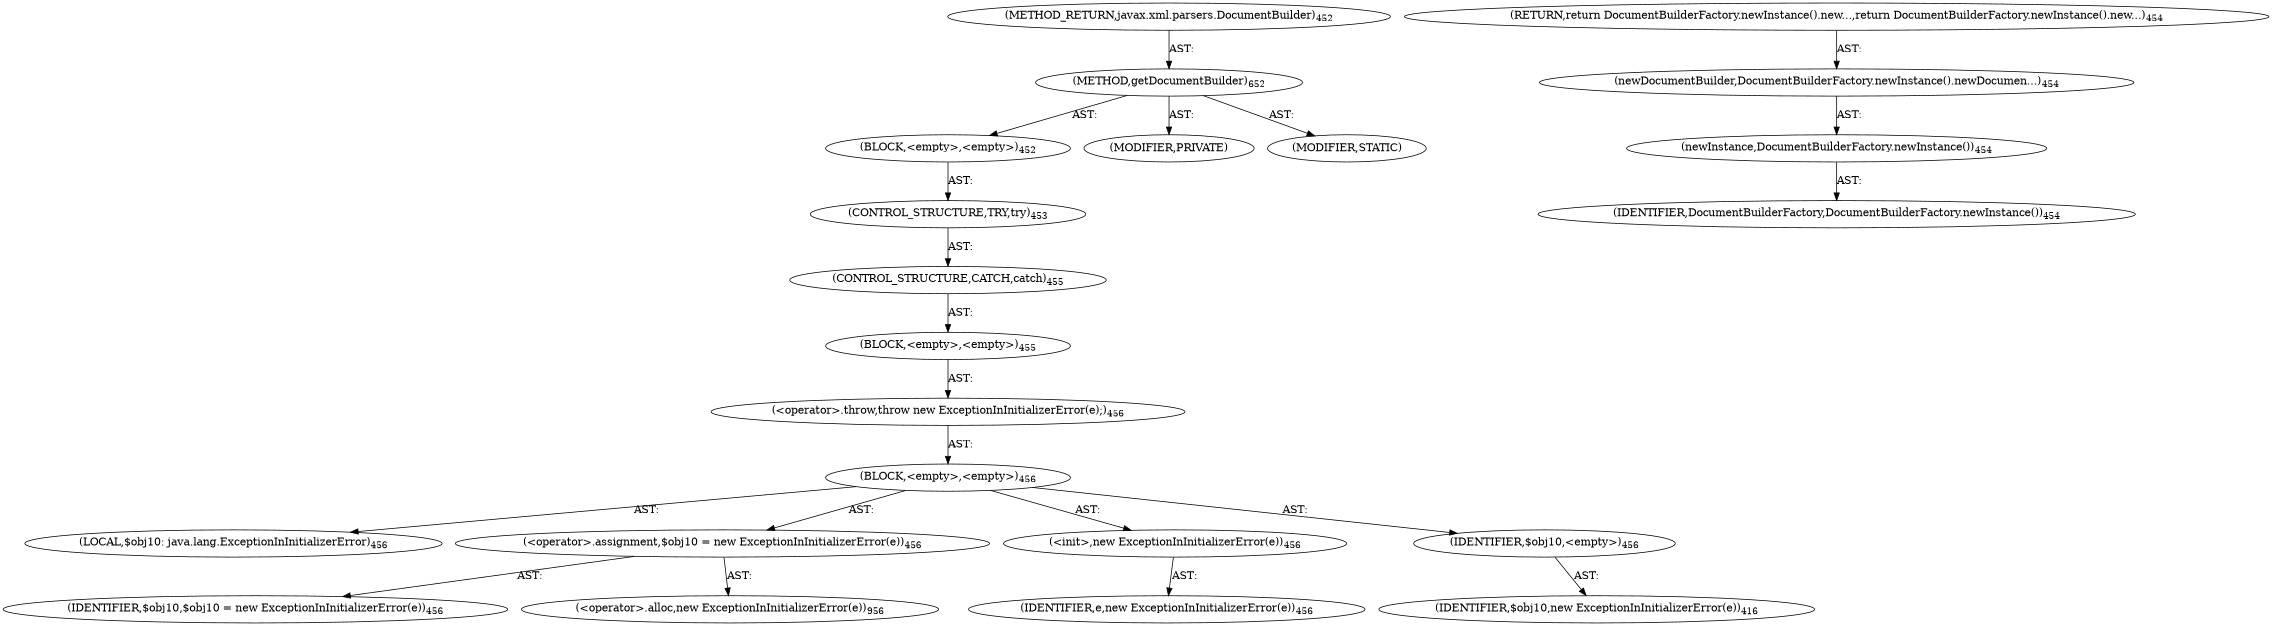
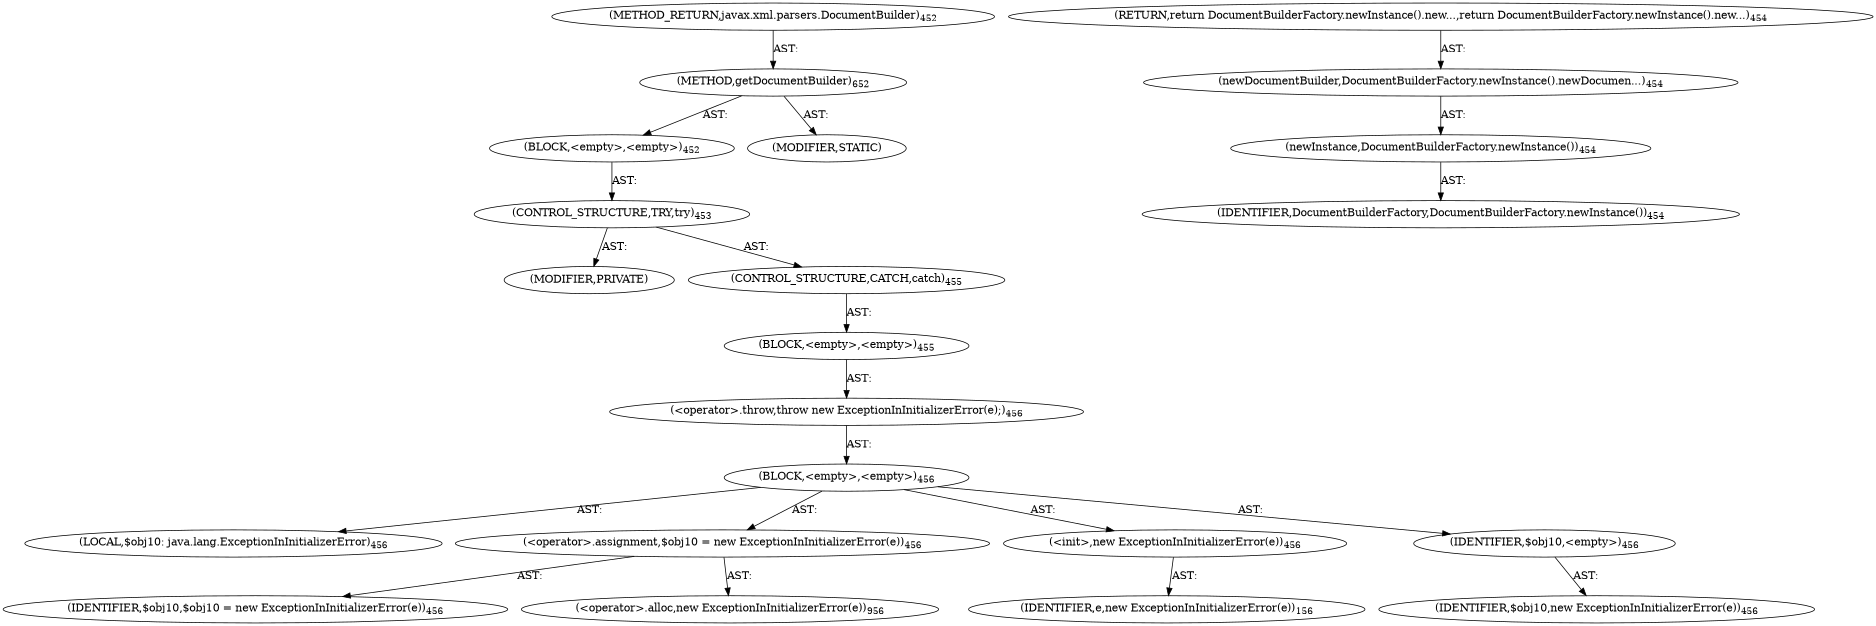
(1169, 112) -> (602, 243)
(1305, 608) -> (1305, 608)
(1750, 608) -> (1750, 608)
